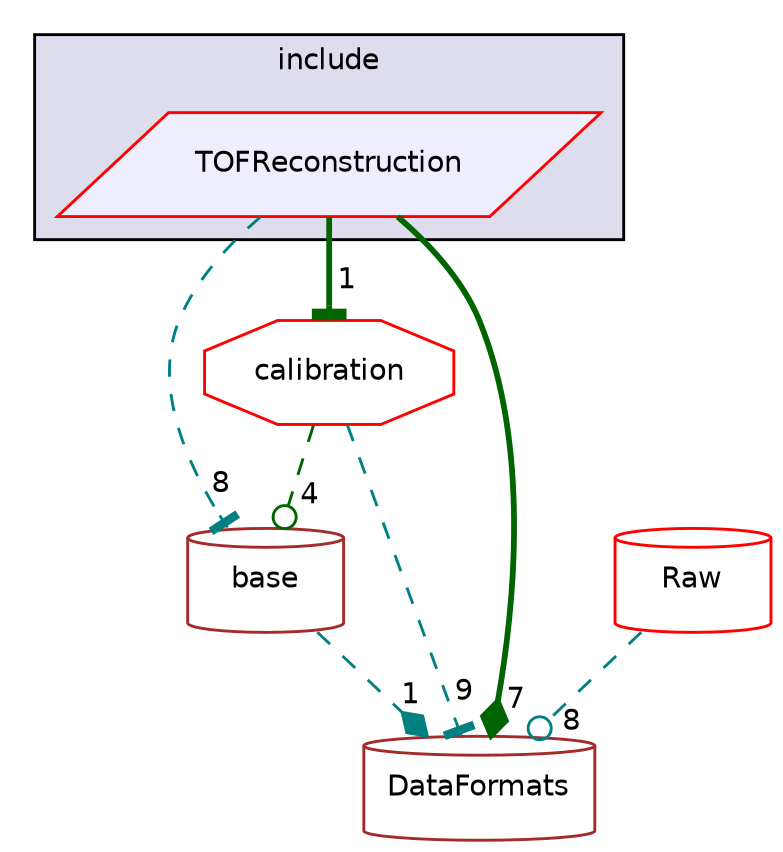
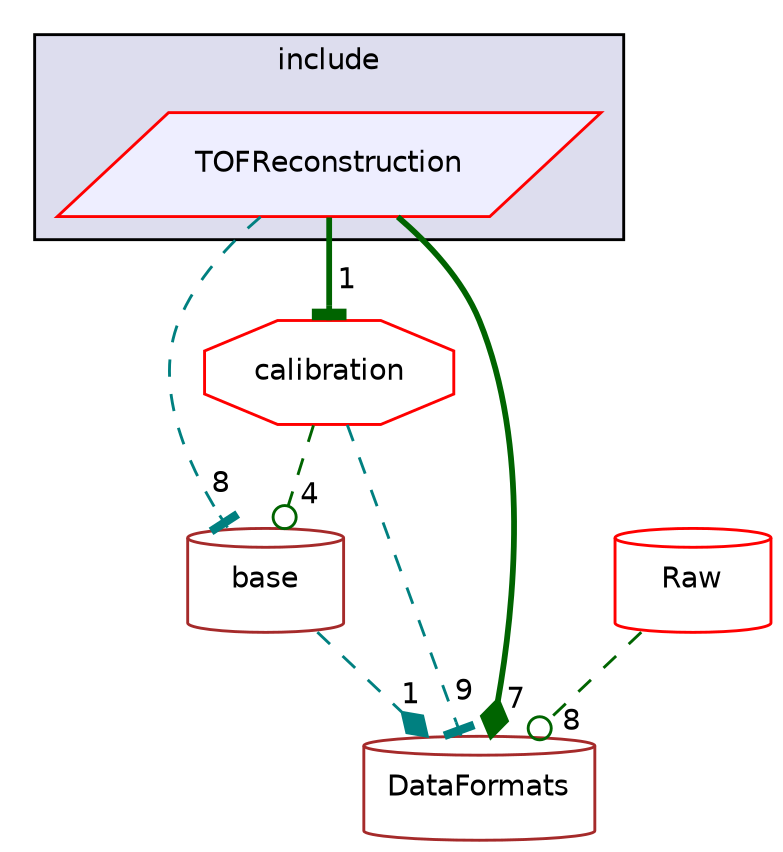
(595, 676) -> (595, 676)
